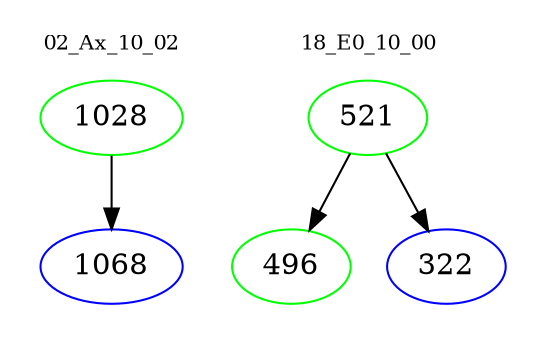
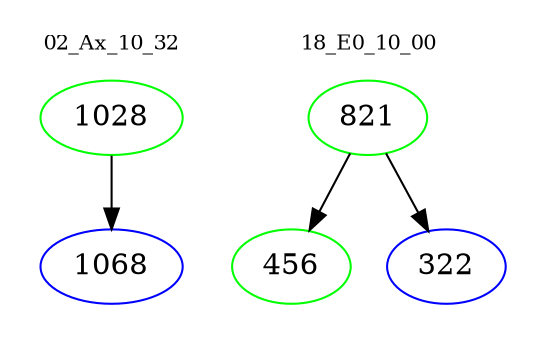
(112, 44) -> (112, 44)
(368, 118) -> (368, 118)
(291, 267) -> (291, 267)
